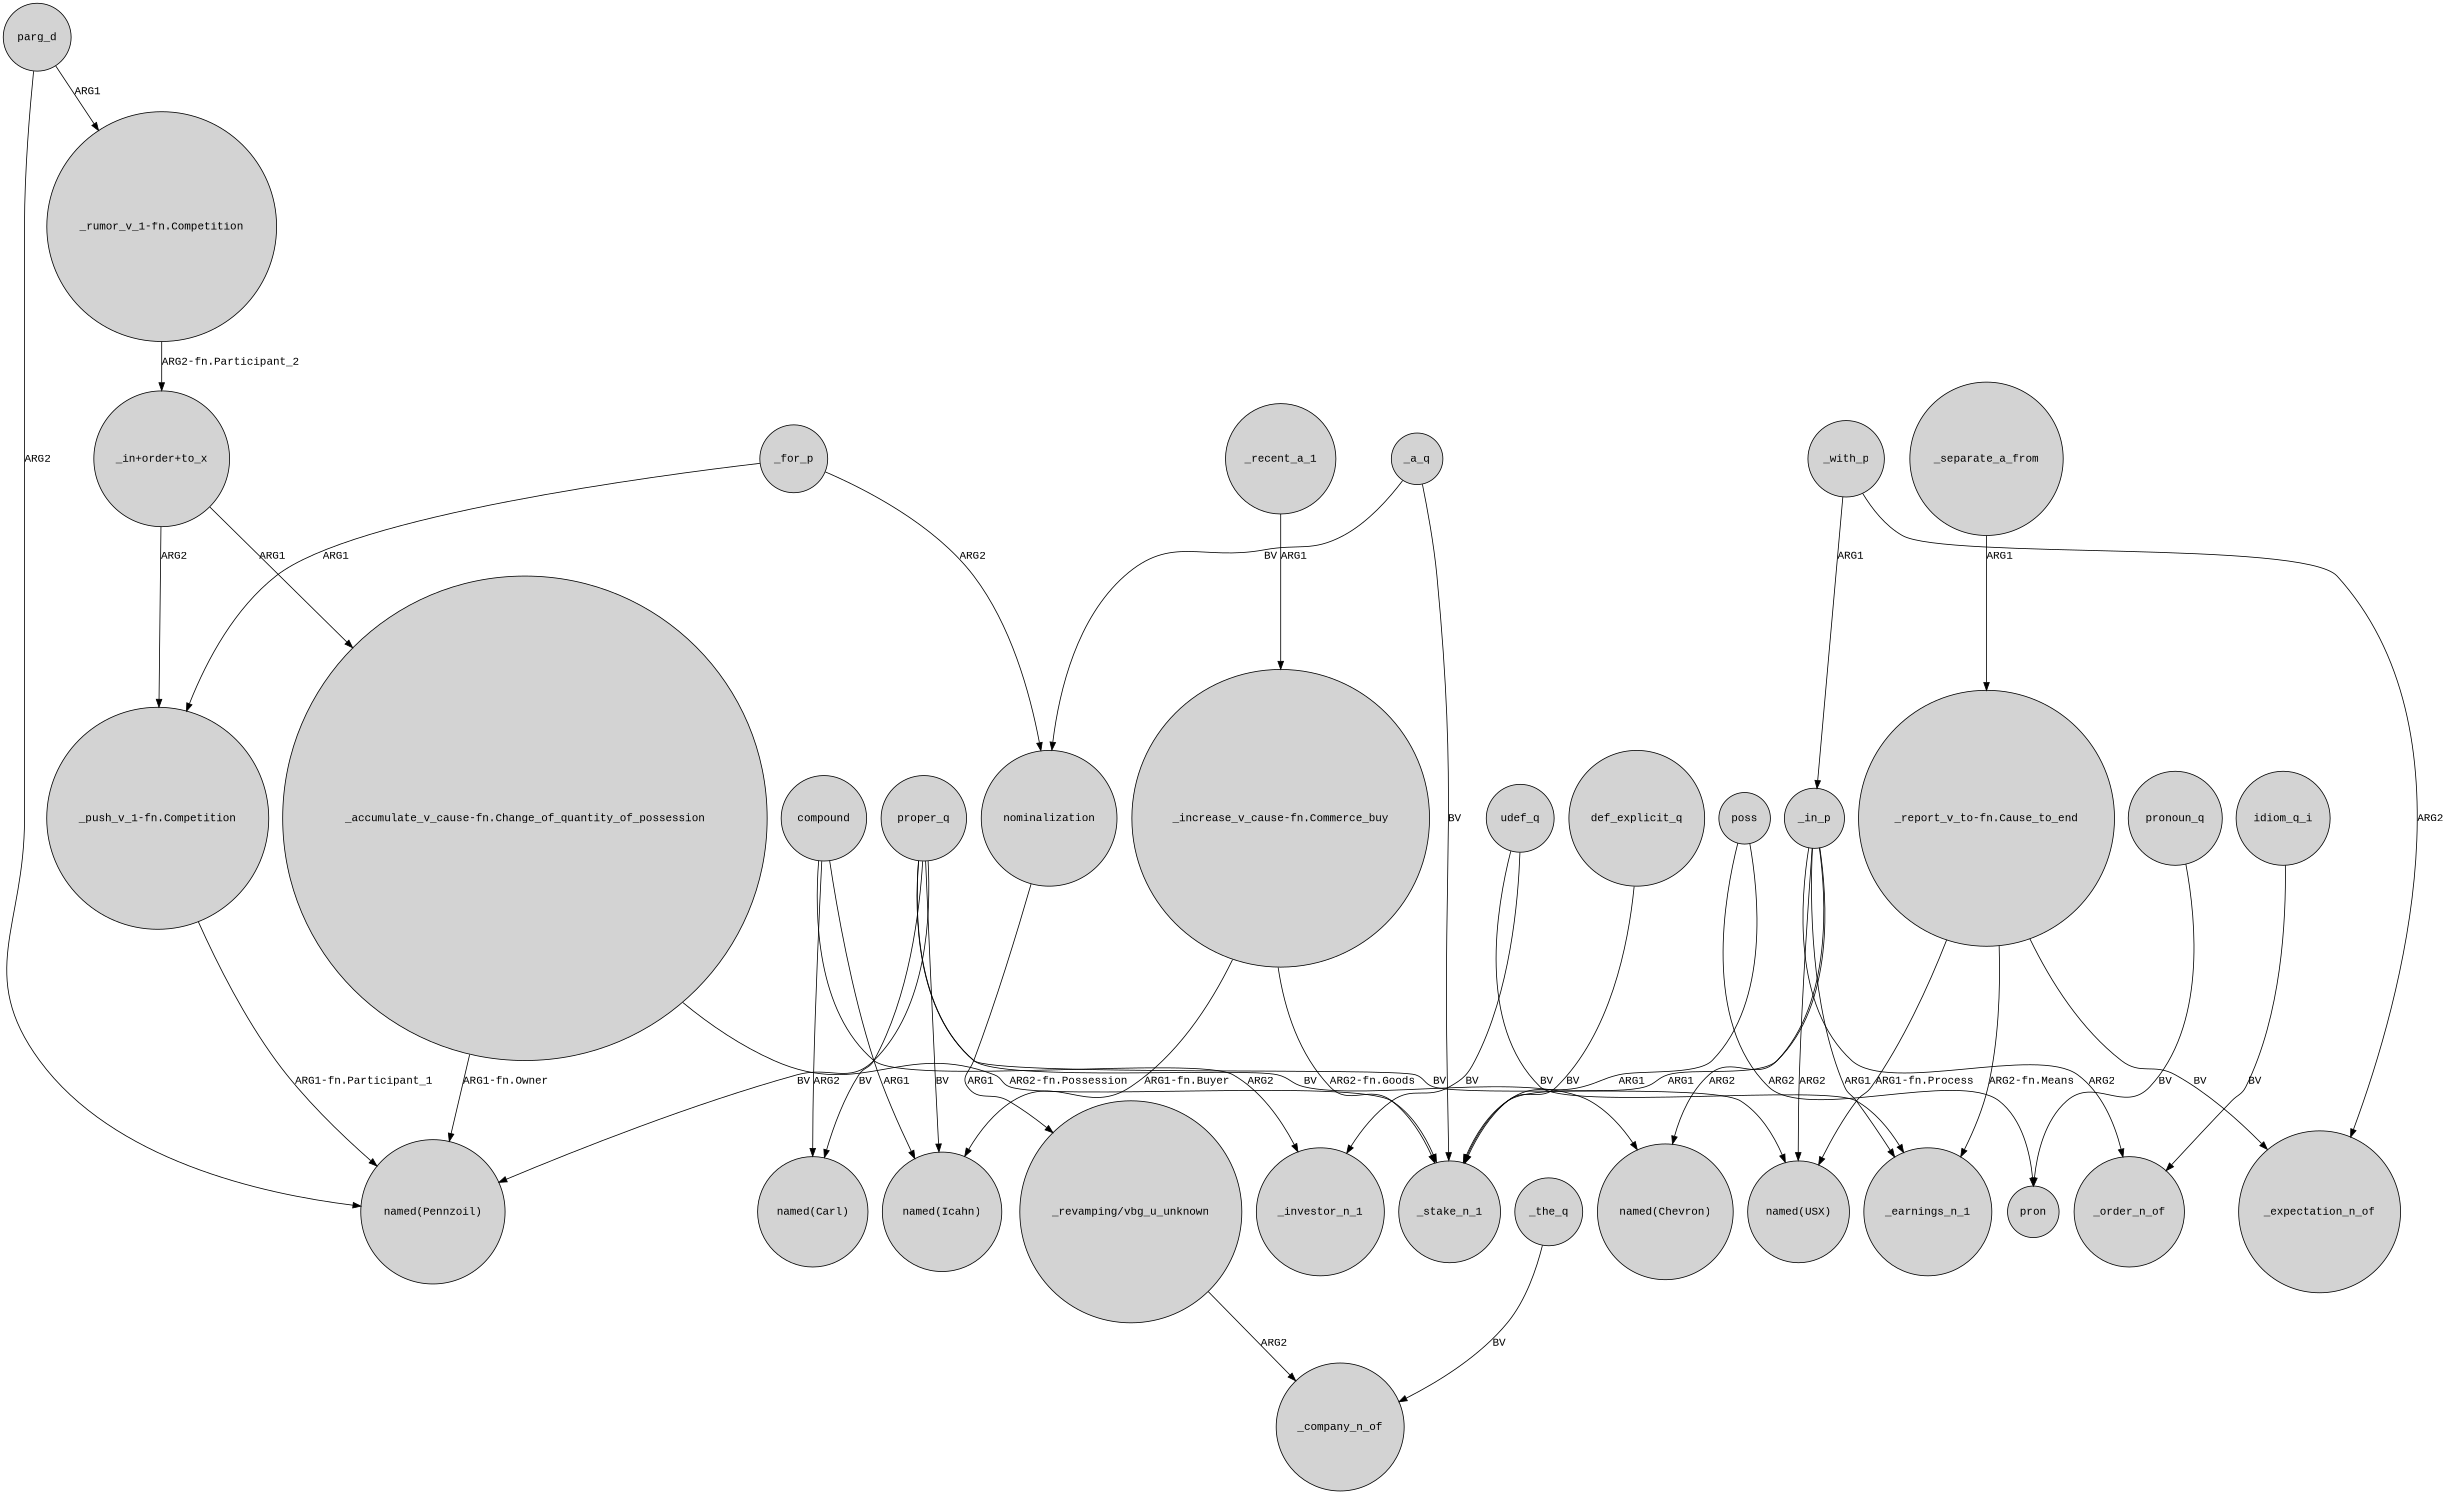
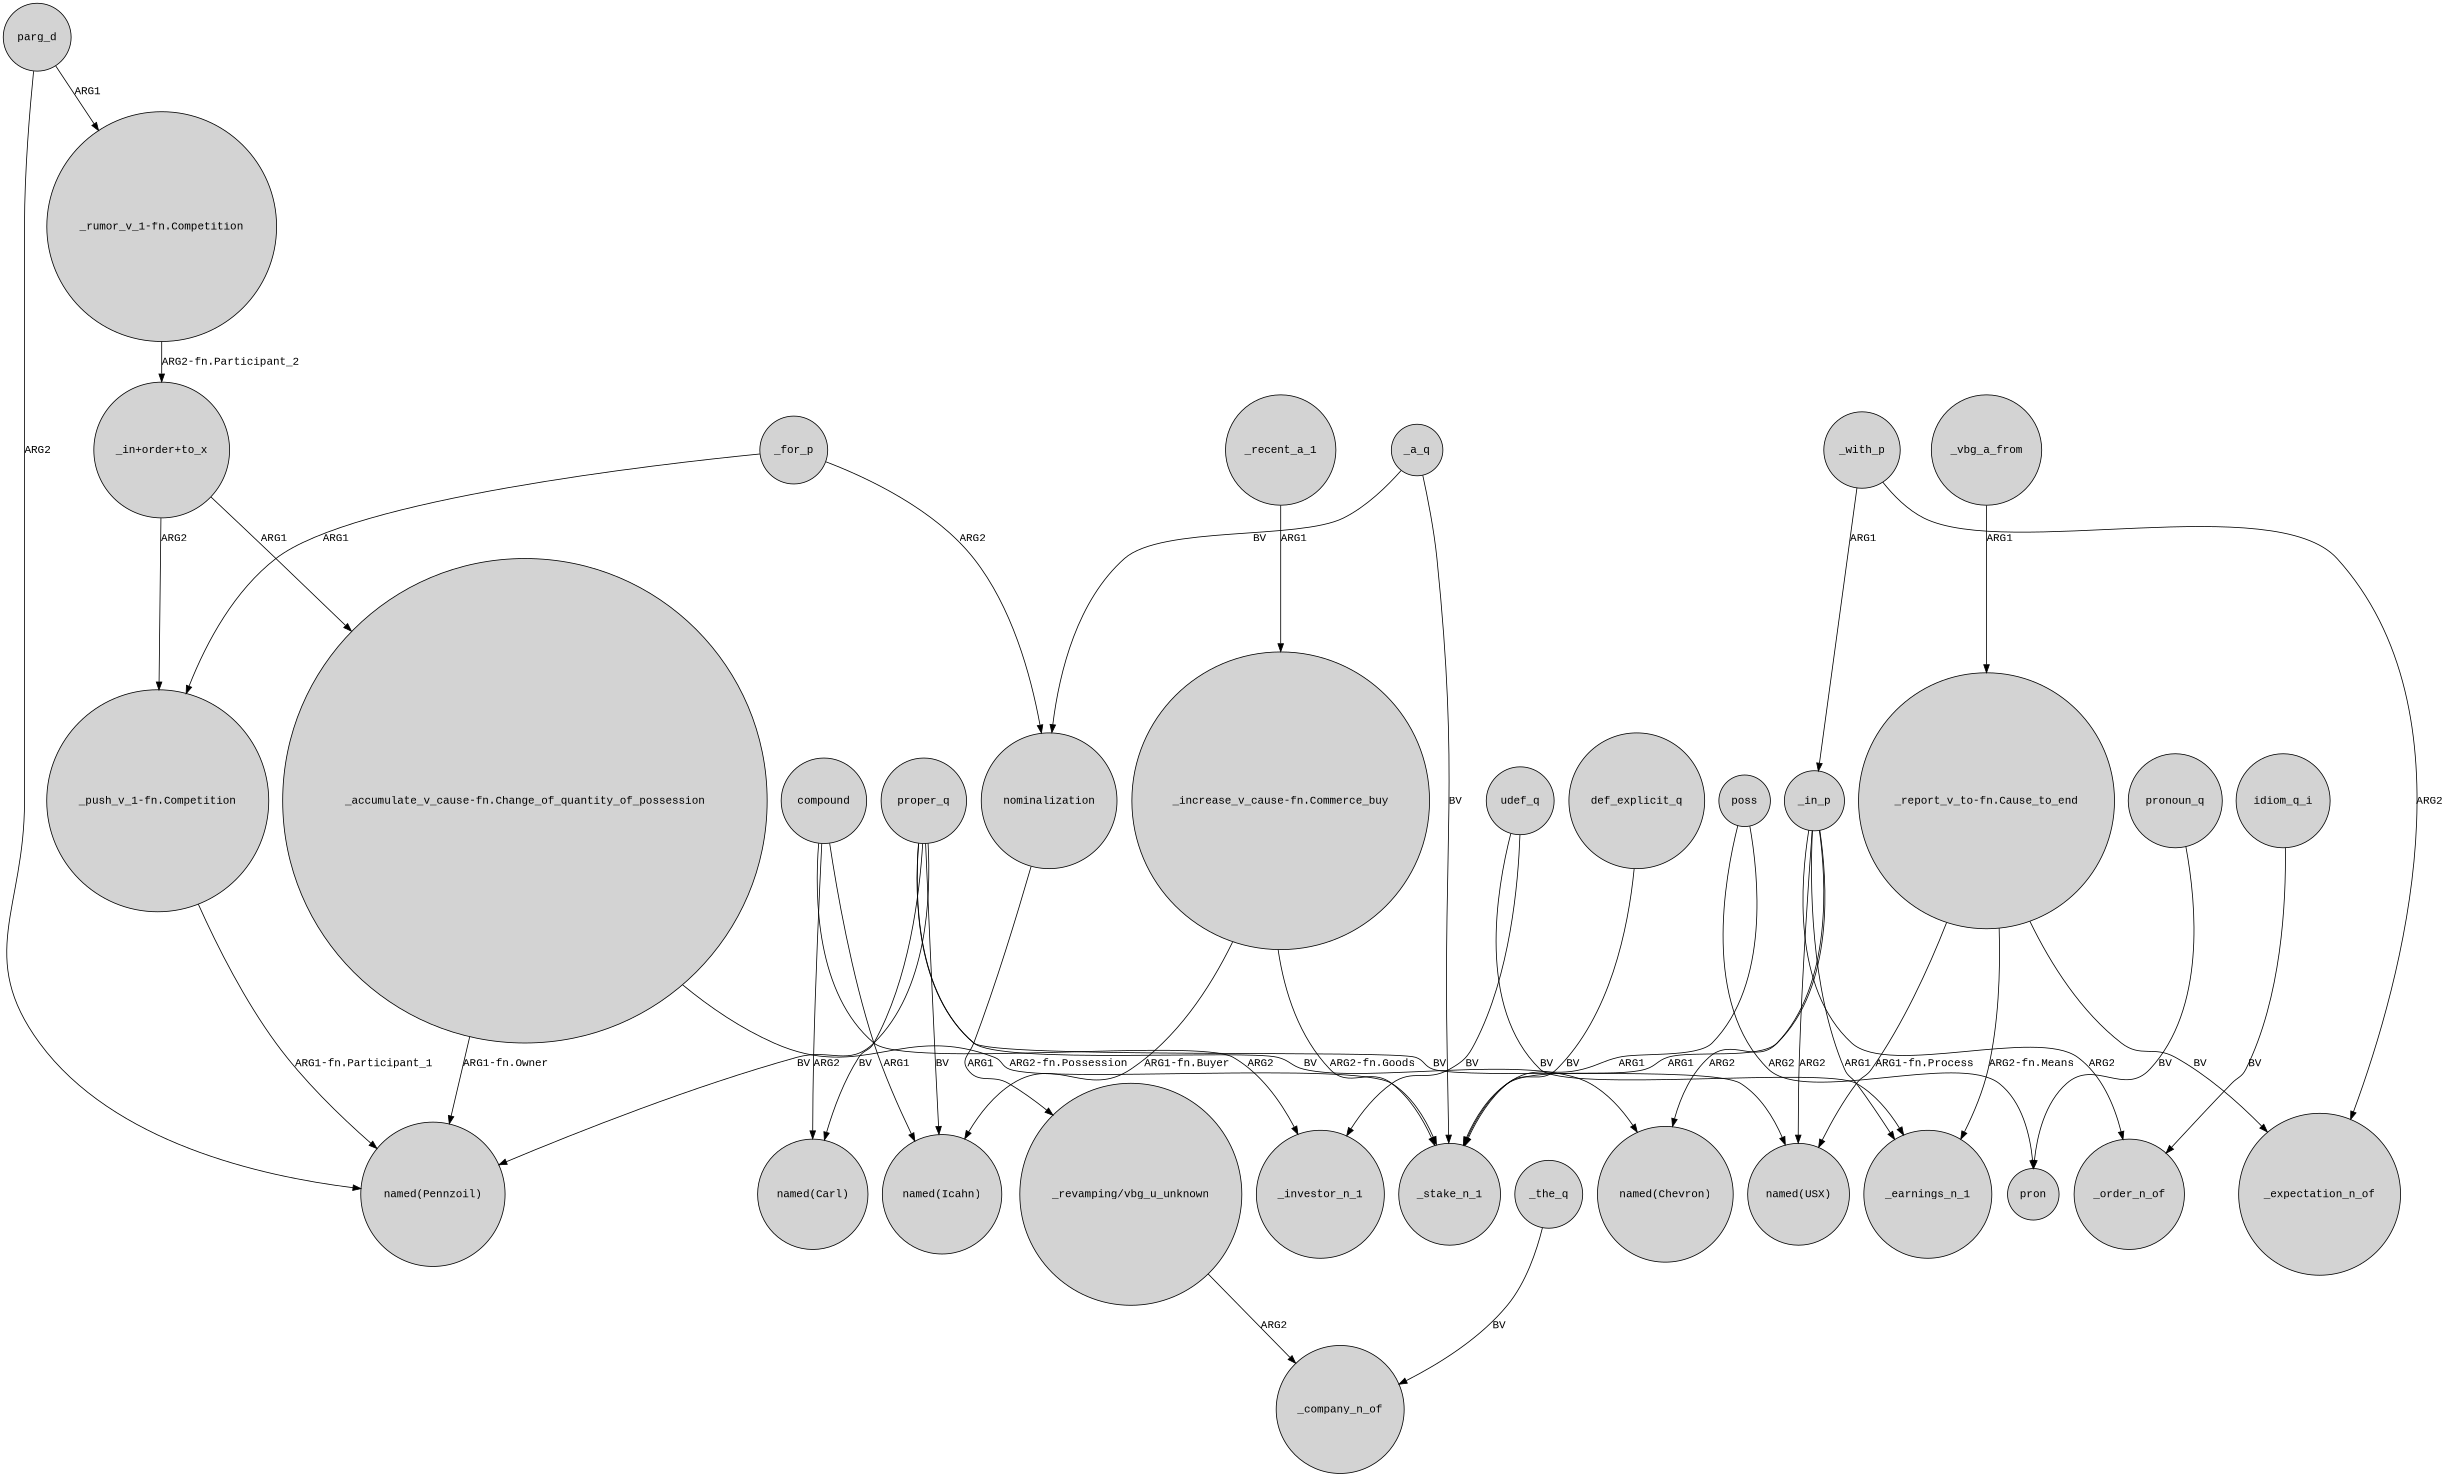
(1987, 459) -> (1987, 450)
